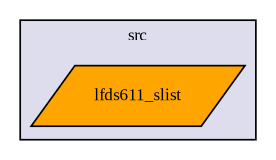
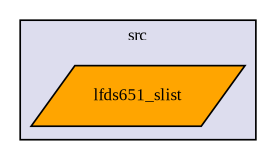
(138, 96) -> (138, 96)
